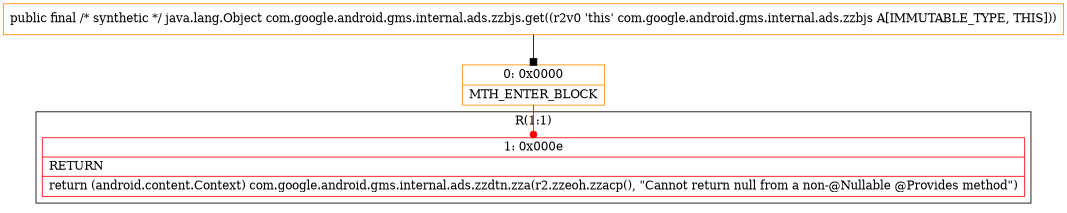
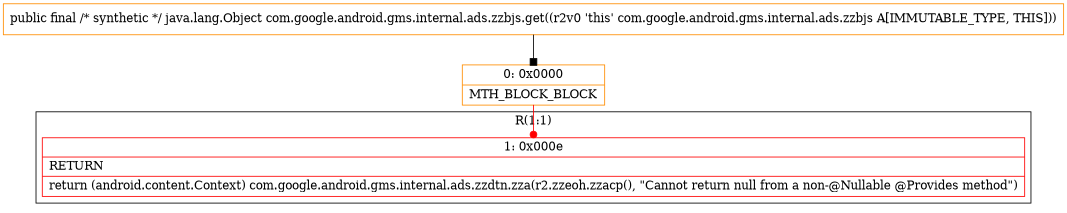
(533, 95) -> (533, 95)
